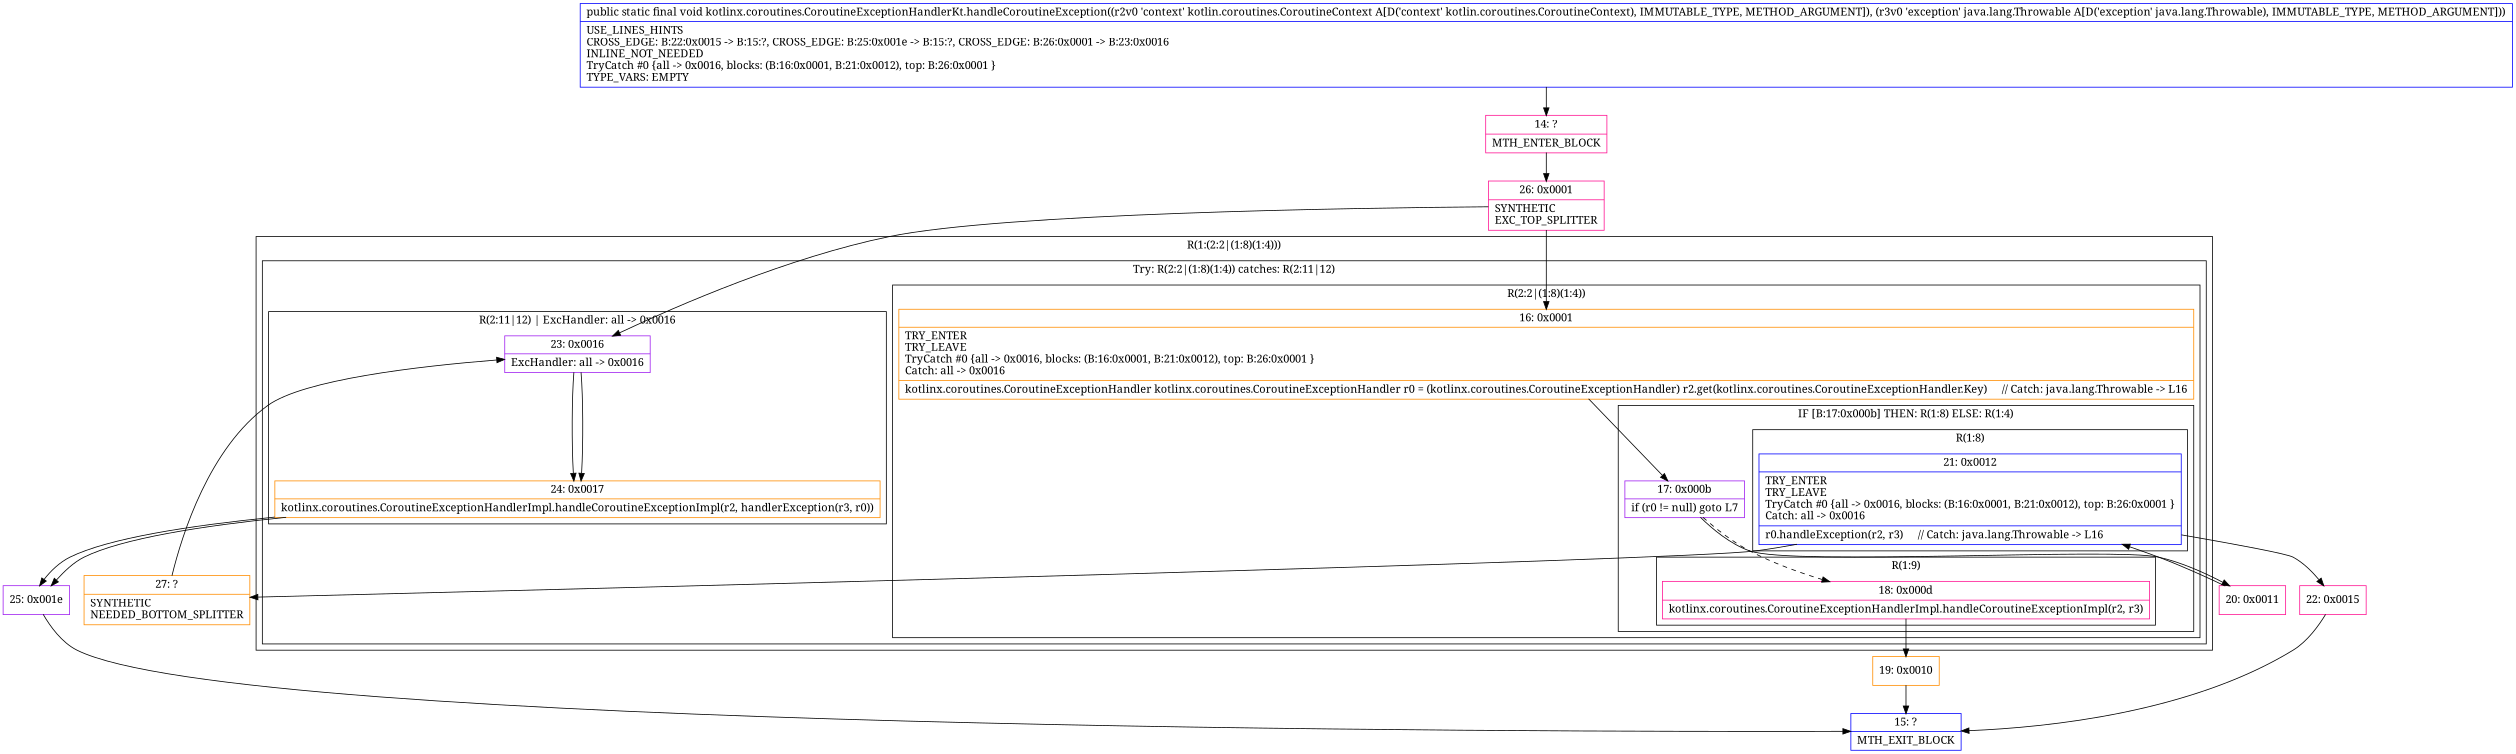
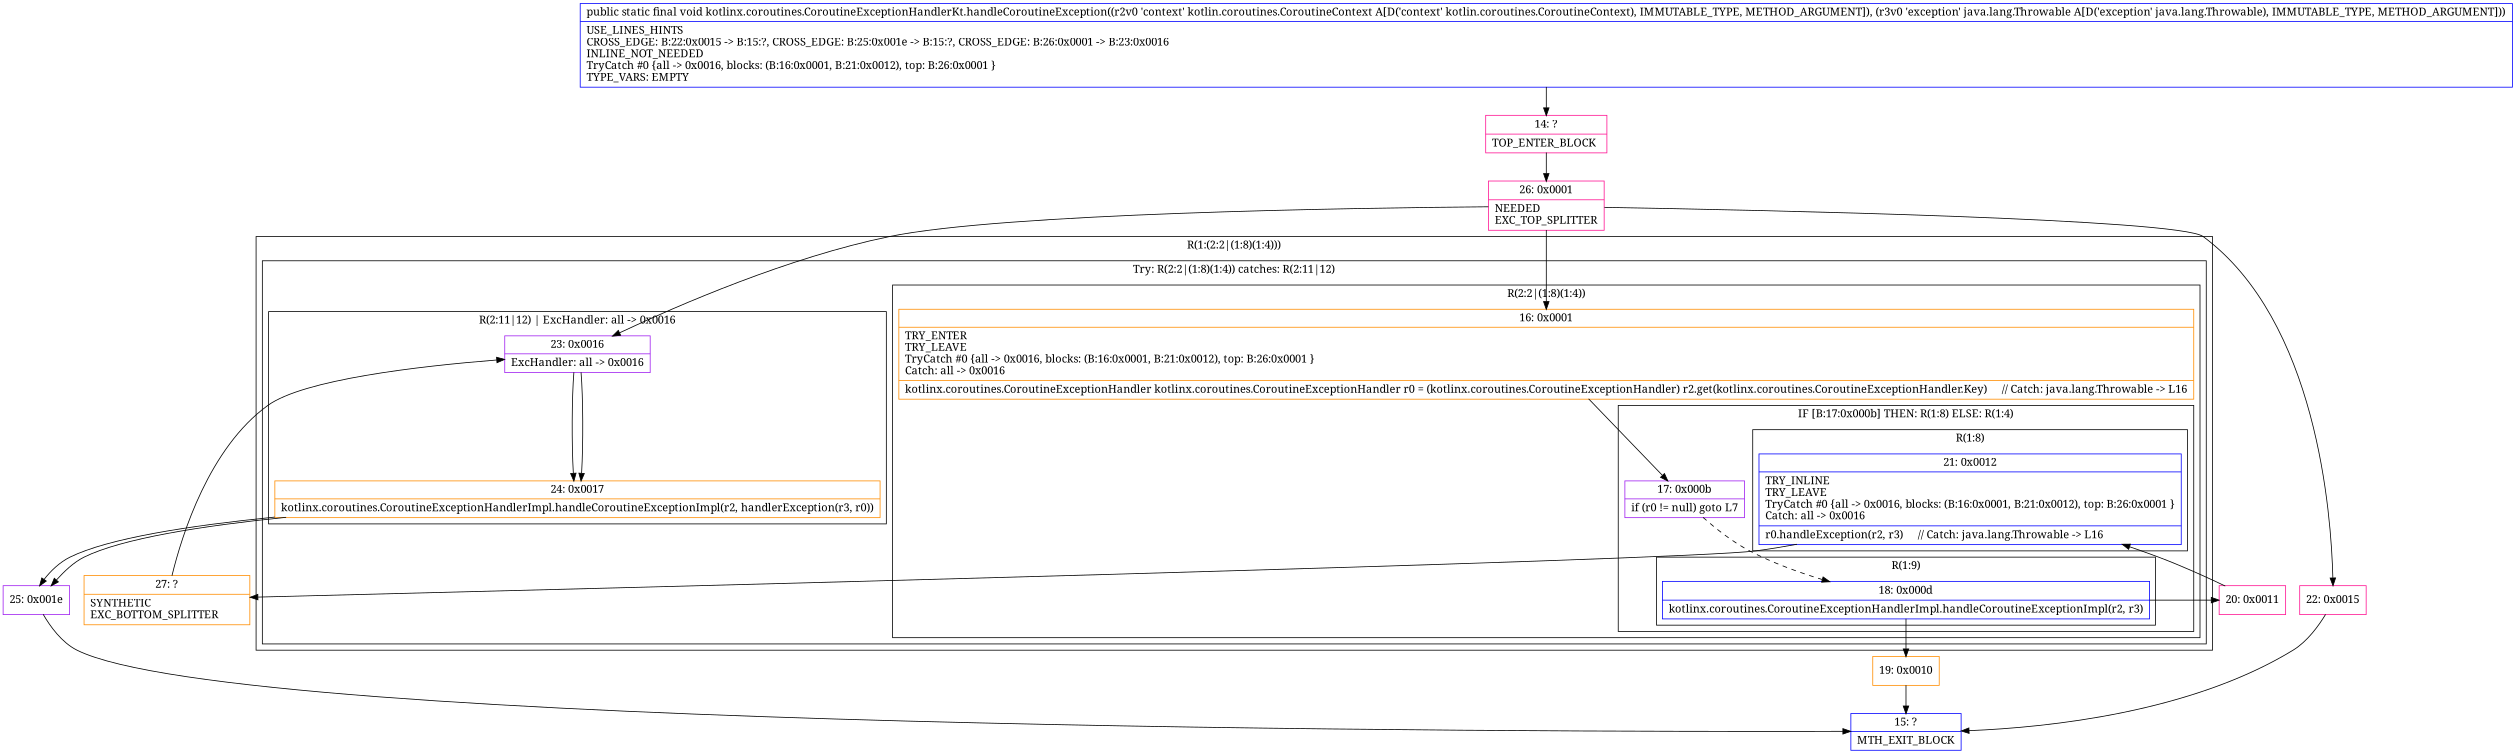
(1546, 143) -> (1544, 143)
(1525, 209) -> (1518, 209)
(1796, 481) -> (1798, 481)
(2254, 548) -> (2092, 223)
(1958, 556) -> (2180, 600)
(1906, 600) -> (1906, 600)
(167, 615) -> (154, 615)
